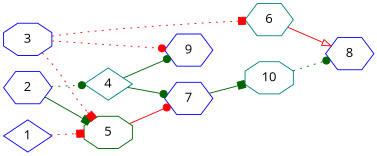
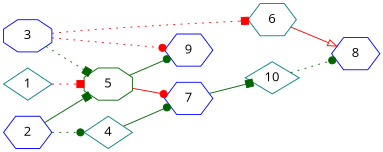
(144, 69) -> (146, 68)
(269, 78) -> (272, 78)
(65, 81) -> (64, 58)
(28, 136) -> (28, 84)
